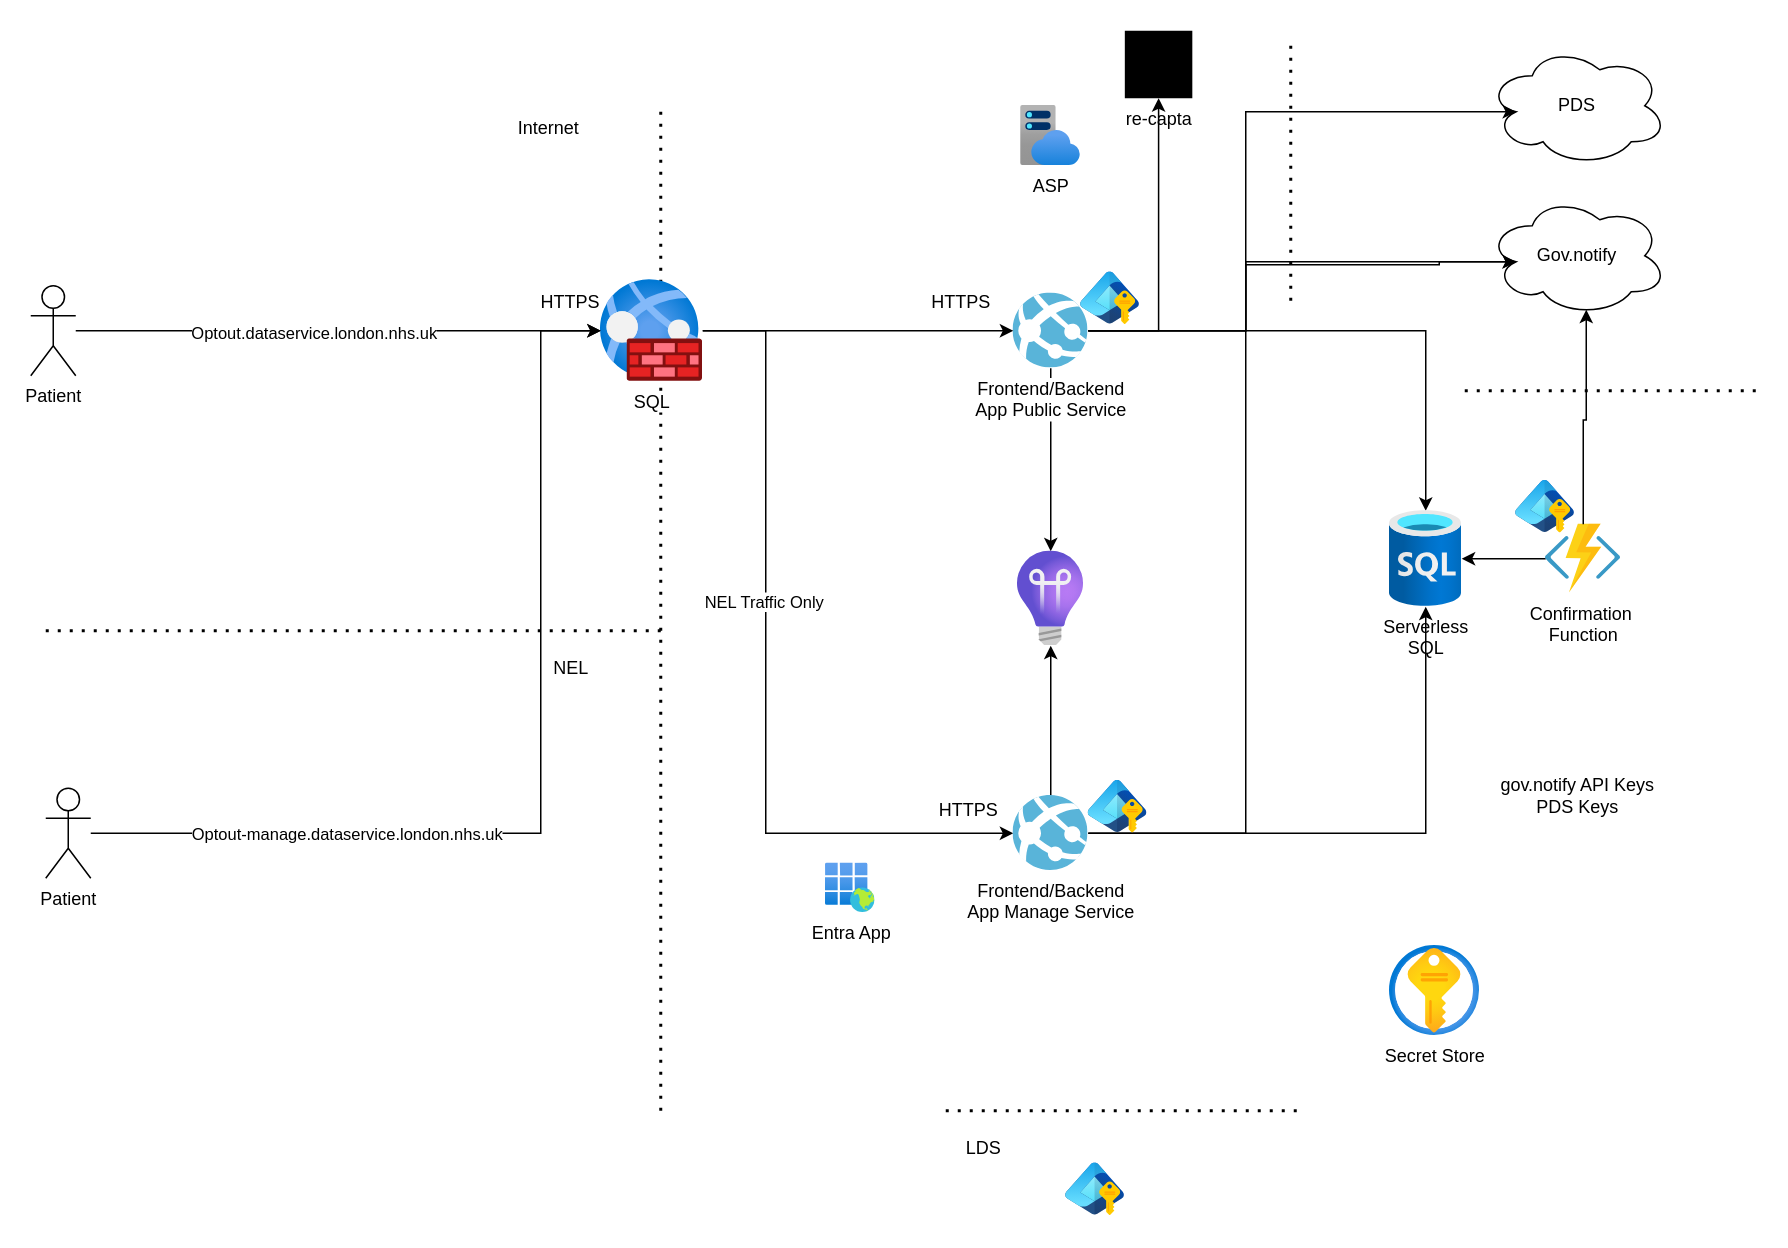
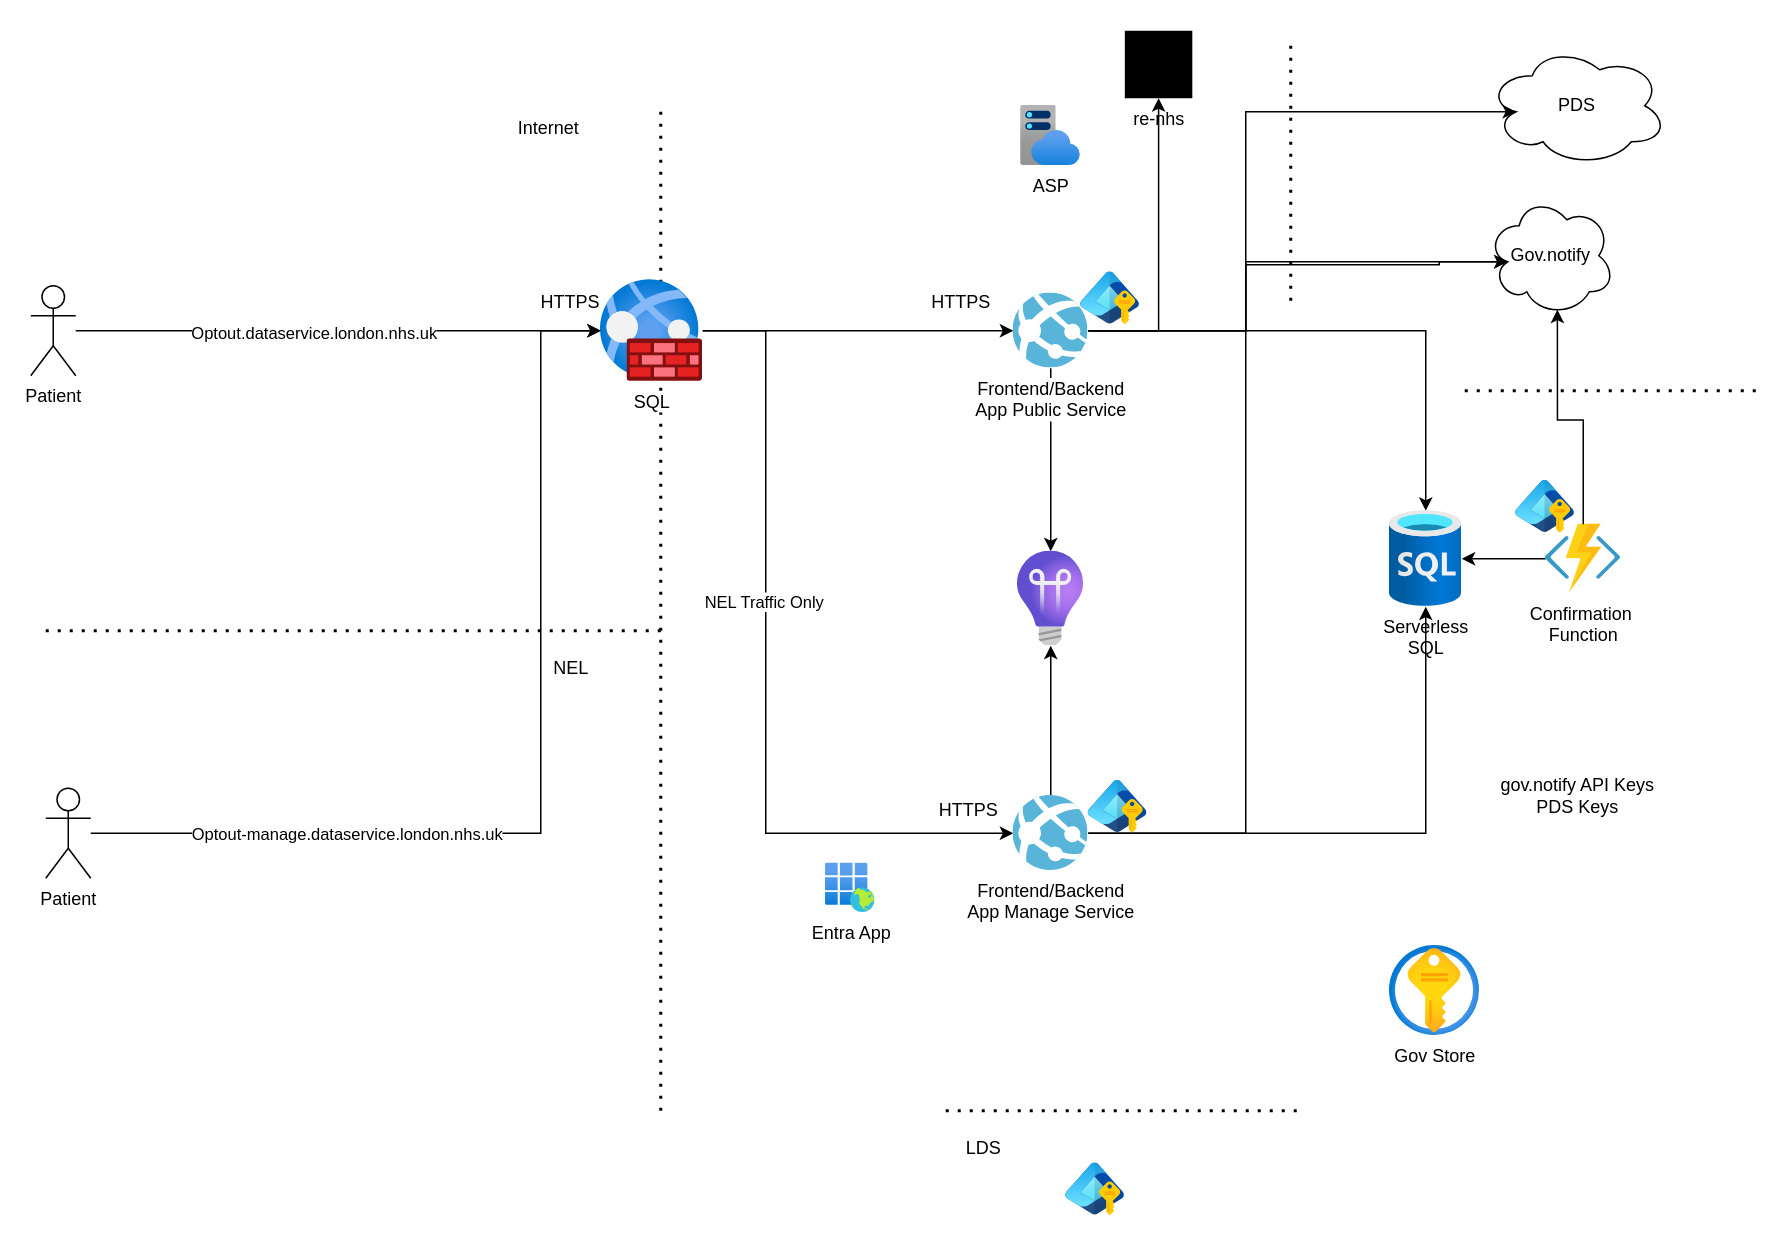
(1160, 120) -> (1160, 120)
(1577, 256) -> (1551, 256)
(1436, 1057) -> (1436, 1057)
